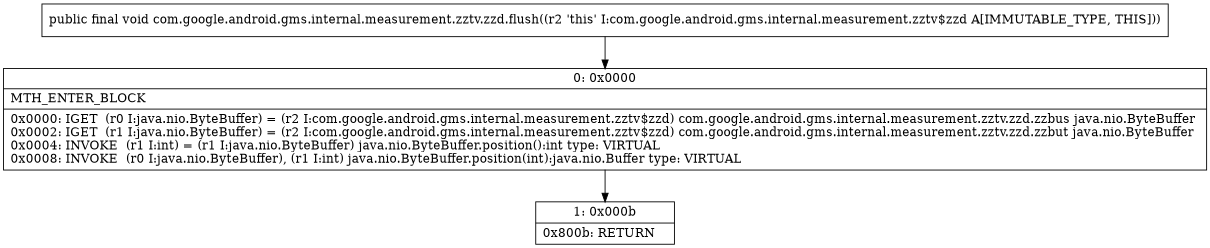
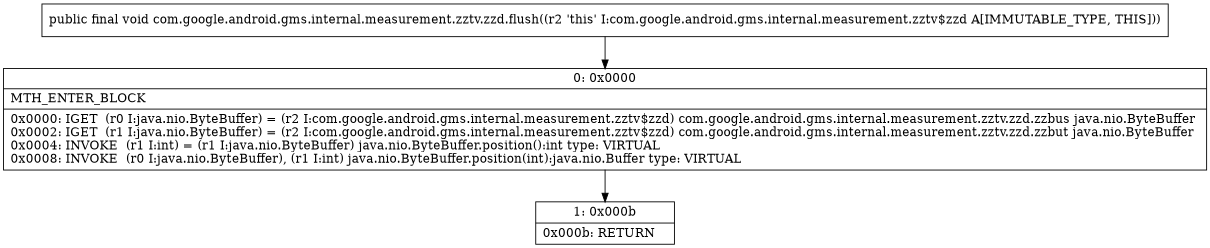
(605, 233) -> (605, 233)
